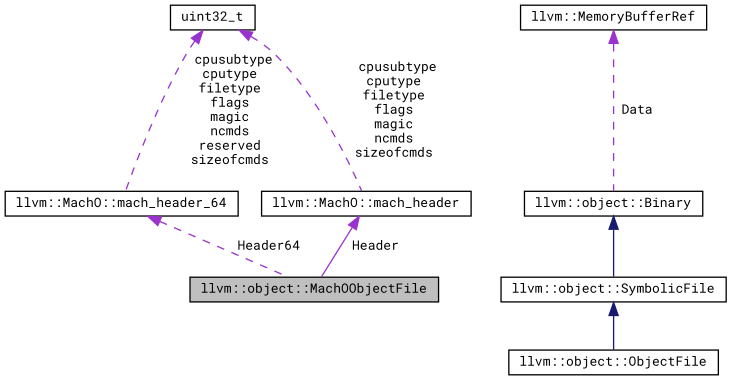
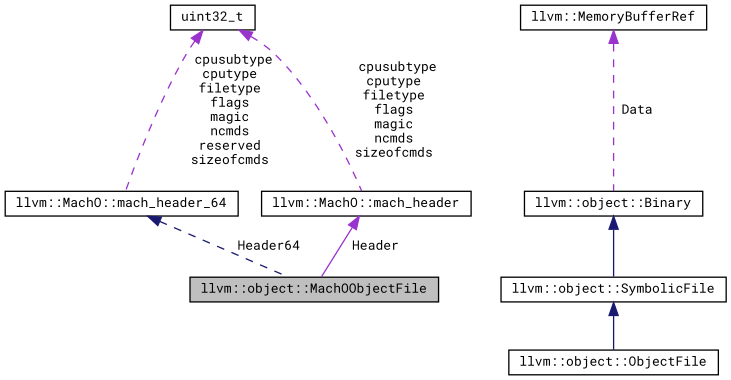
(224, 249) -> (224, 249)
